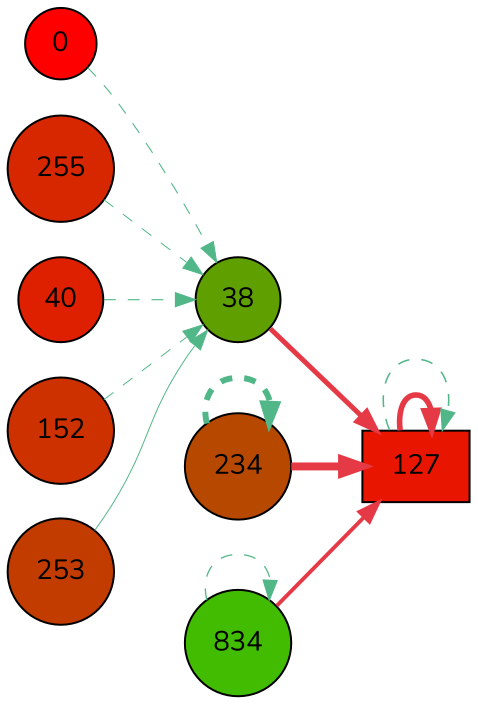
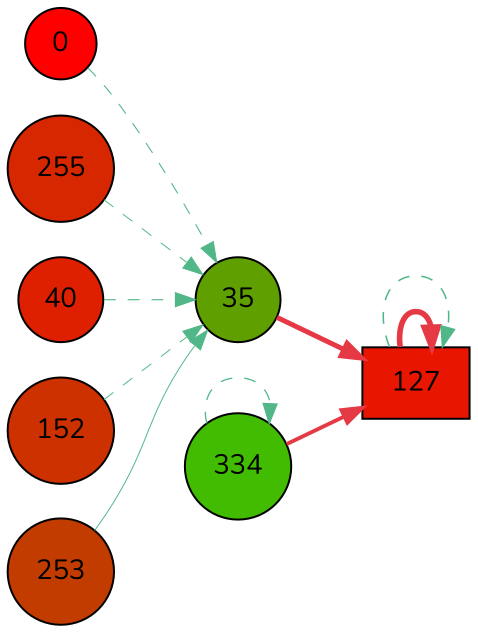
(238, 300) -> (238, 300)
(238, 466) -> none
(238, 643) -> (238, 466)
